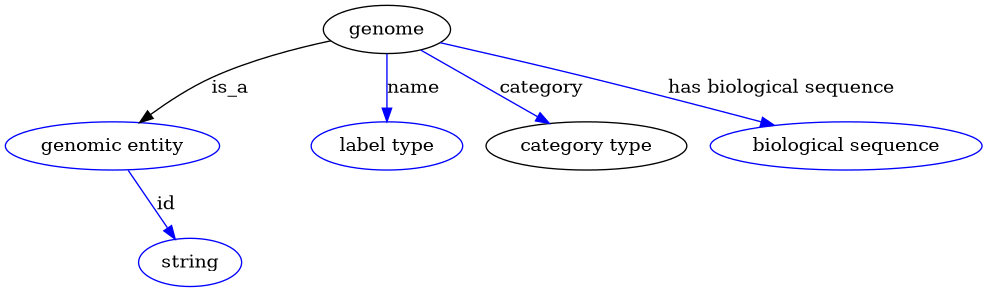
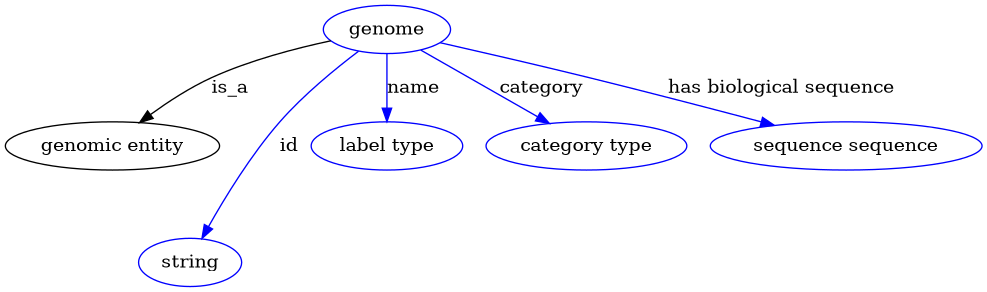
(387, 29) -> (387, 29)
(112, 146) -> (112, 146)
(586, 146) -> (586, 146)
(846, 146) -> (846, 146)
(148, 199) -> (273, 130)
